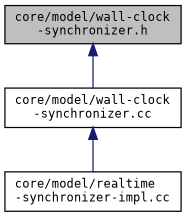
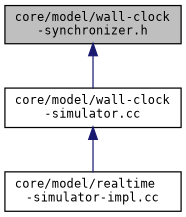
(93, 108) -> (93, 108)
(93, 192) -> (93, 192)
